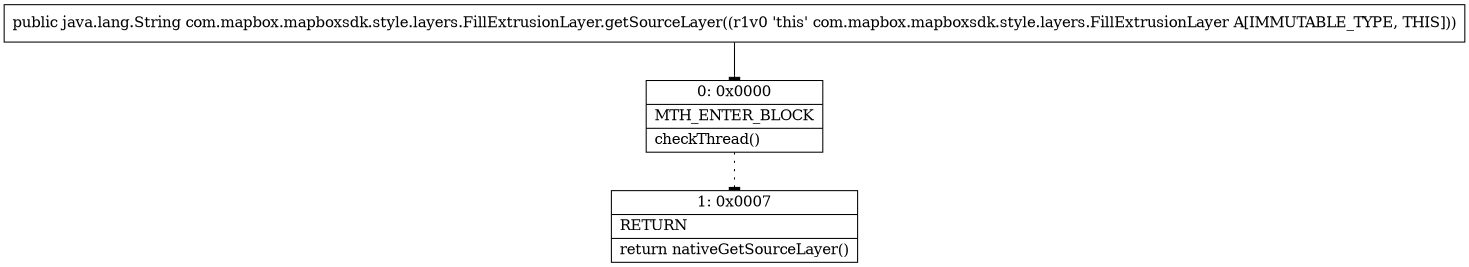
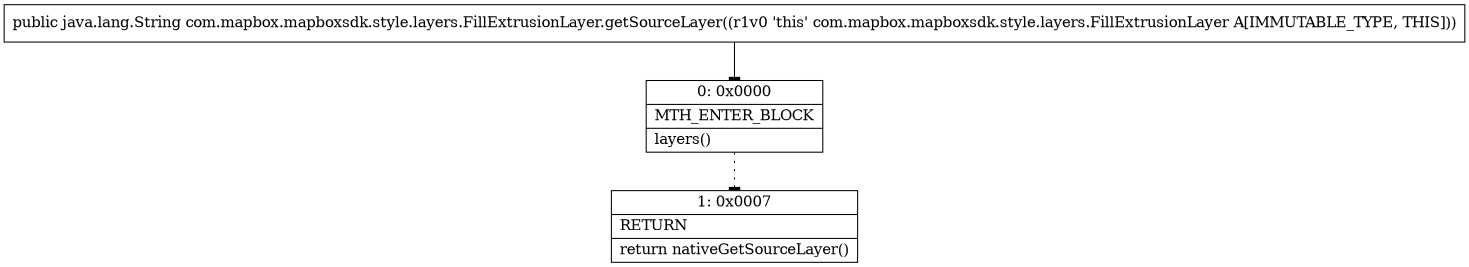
(707, 140) -> (683, 140)
